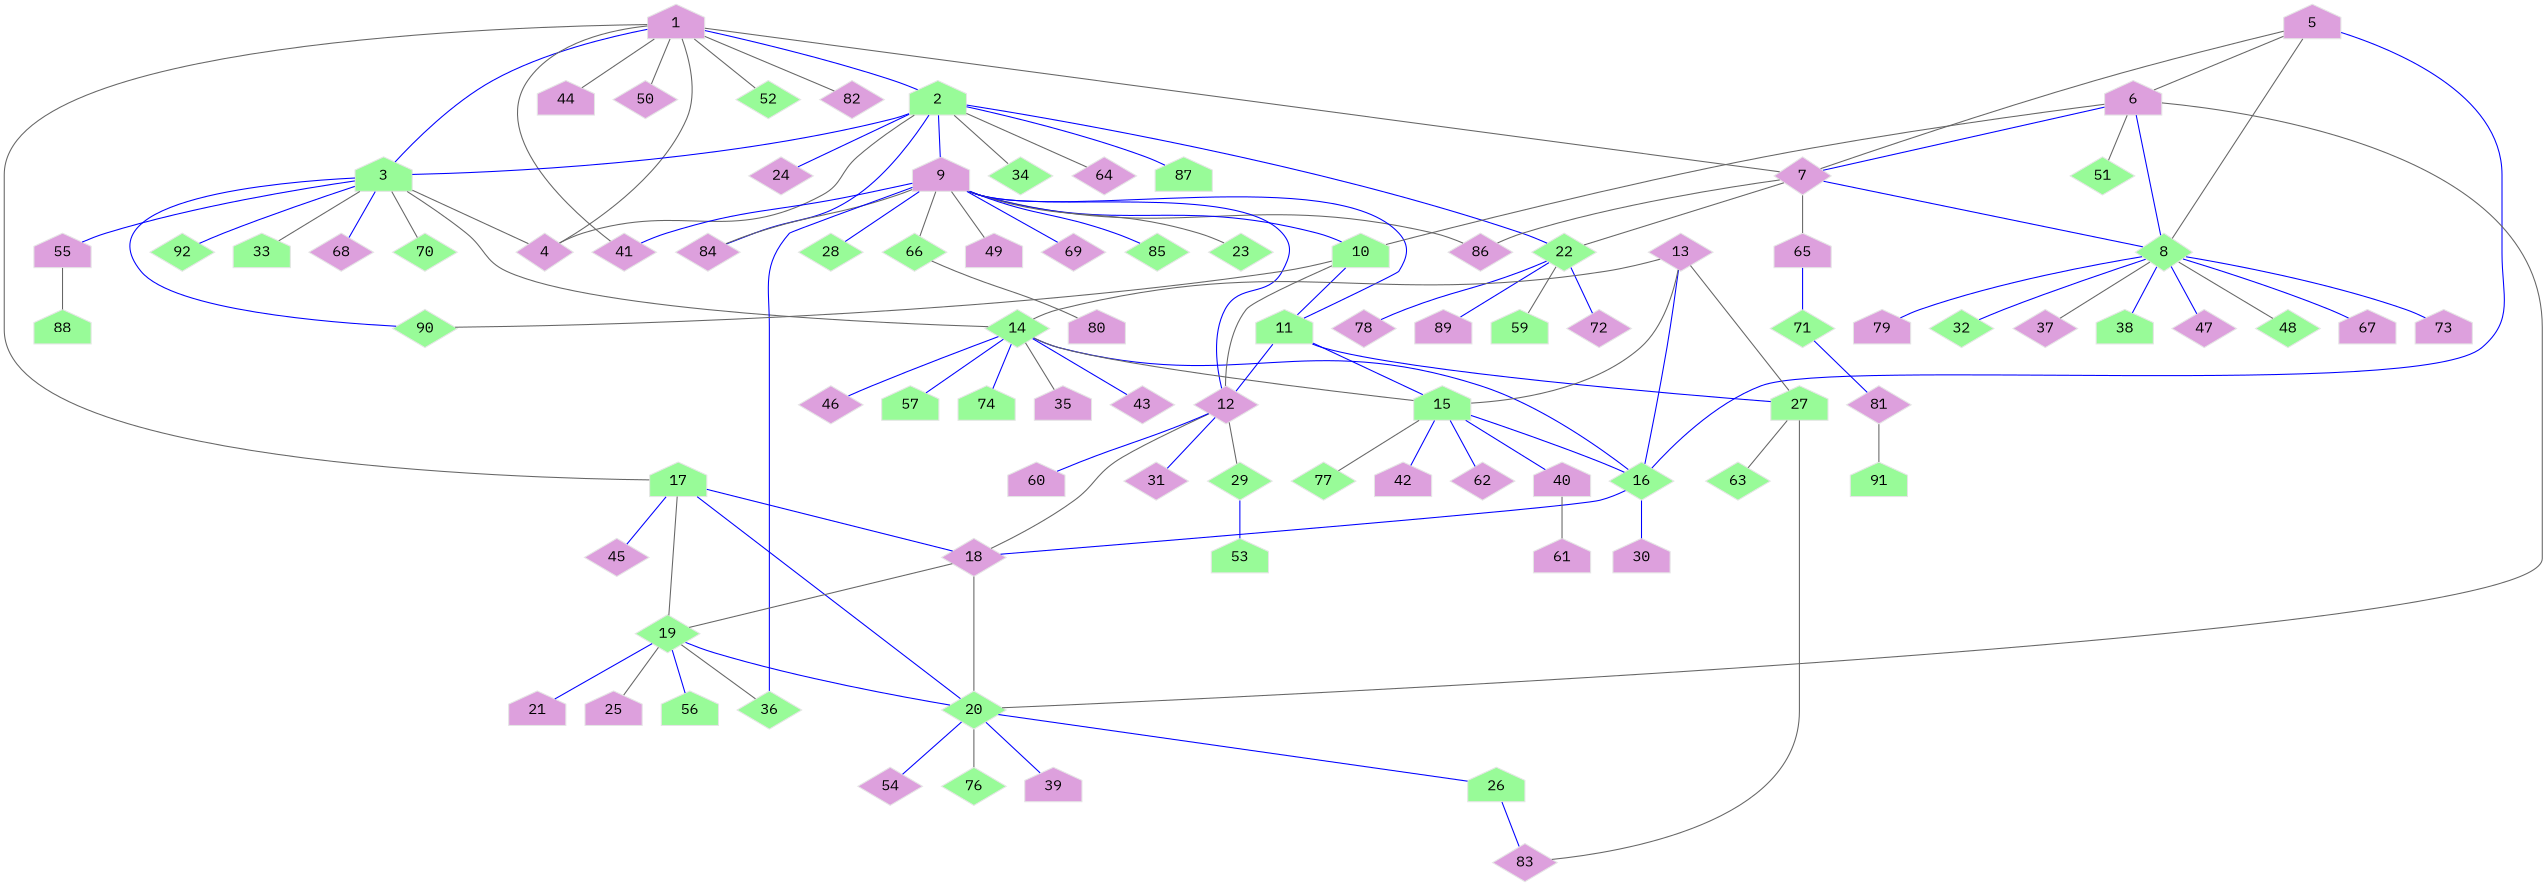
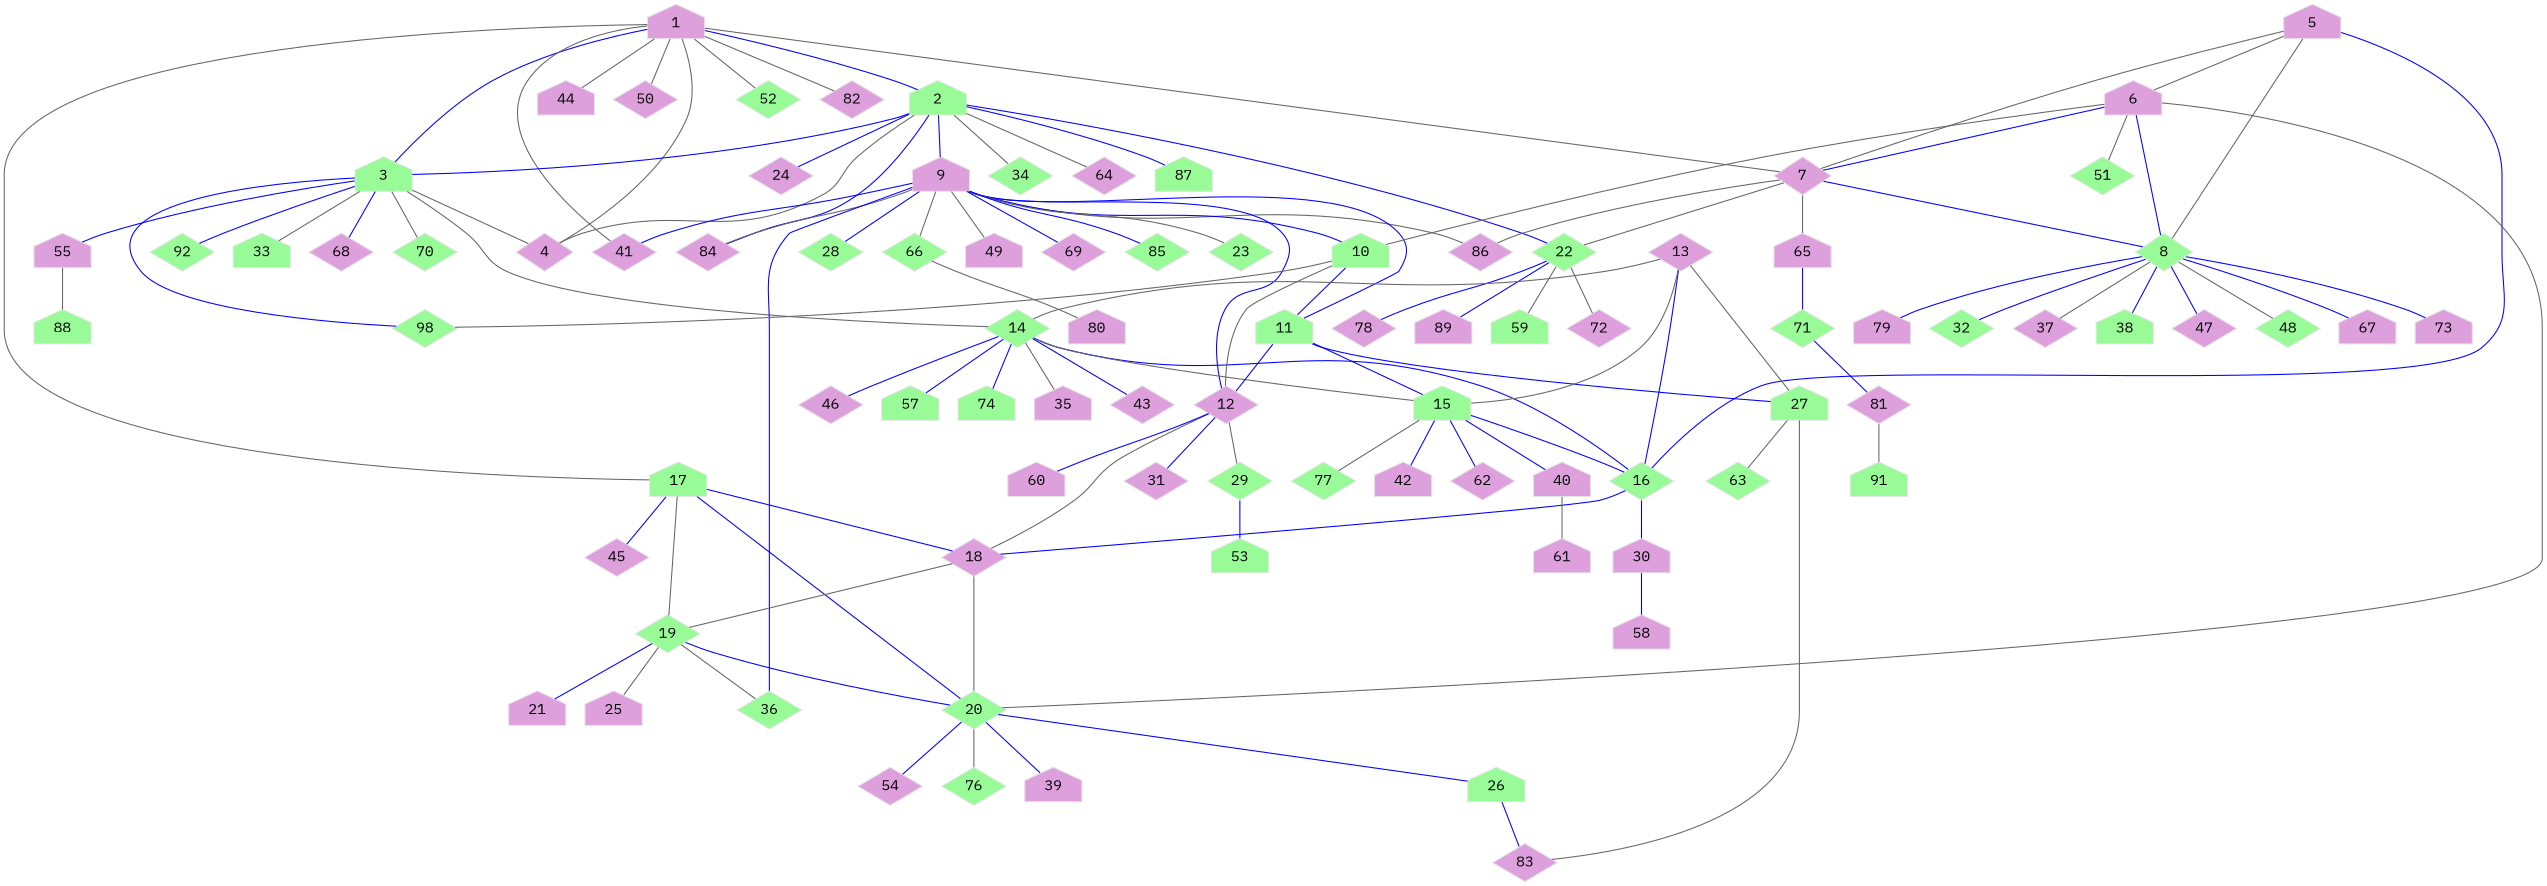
(1582, 290) -> (1582, 290)
(425, 329) -> (425, 329)
none -> (1642, 634)
(690, 710) -> none
